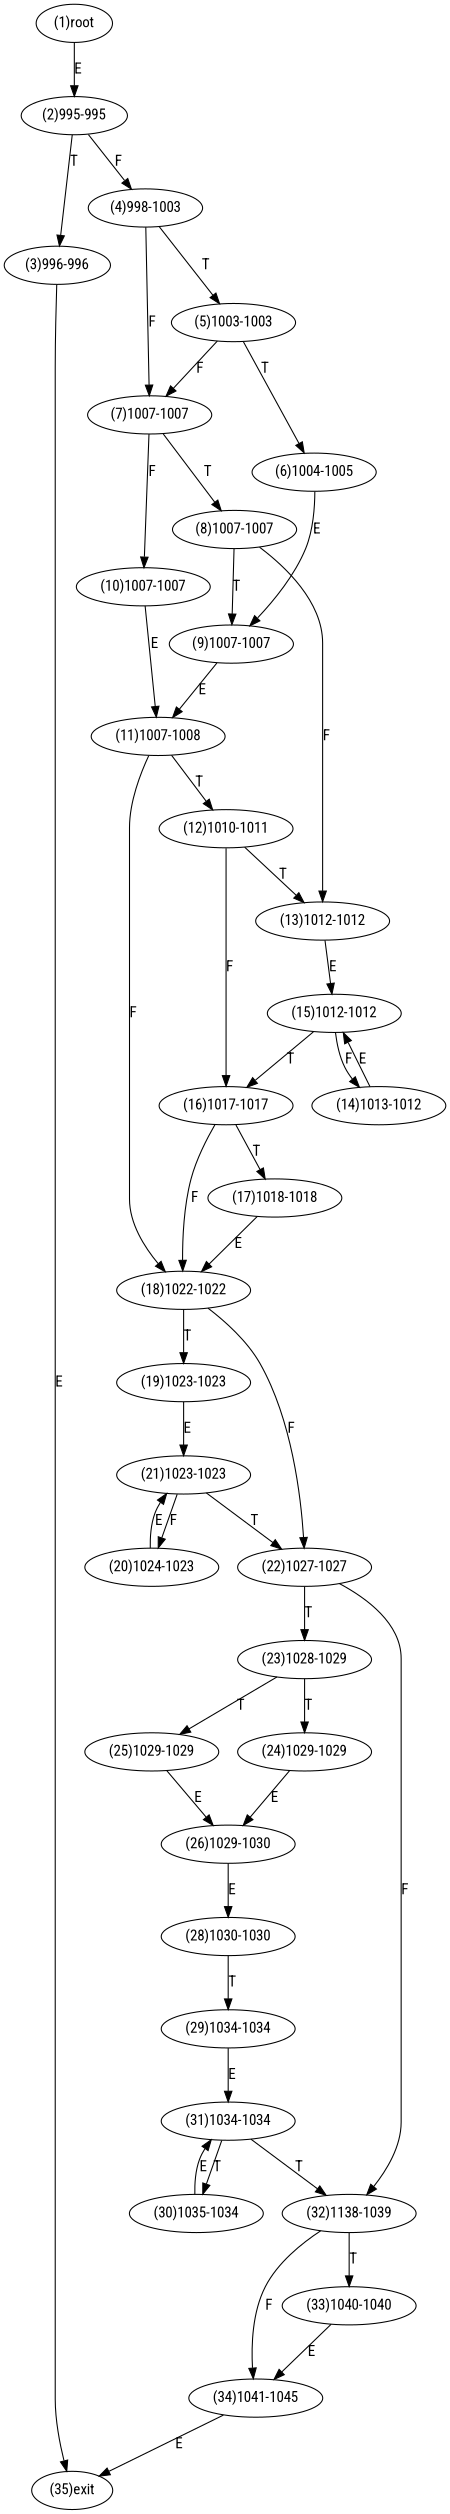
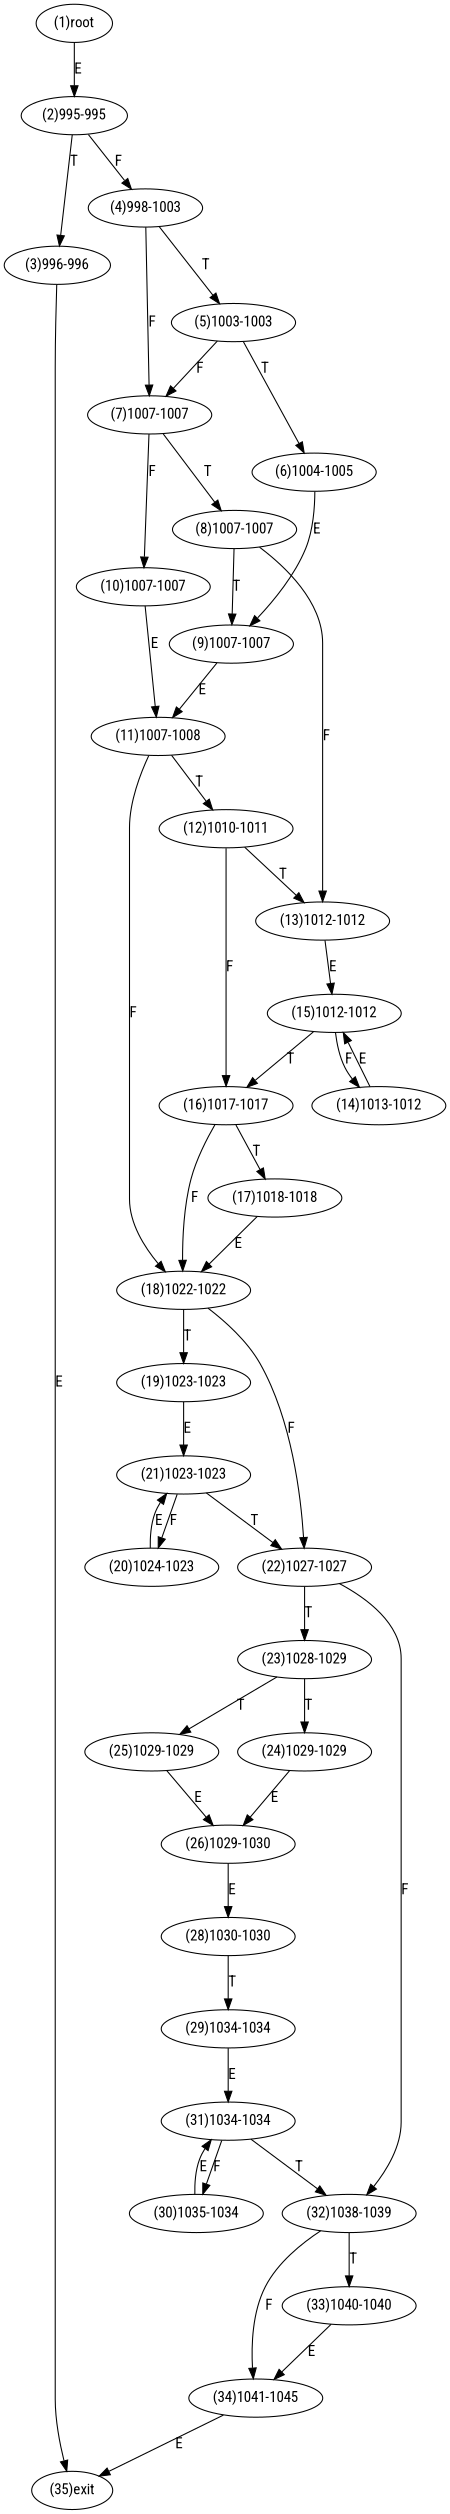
(218, 2167) -> (217, 2167)
(349, 2213) -> (349, 2213)
